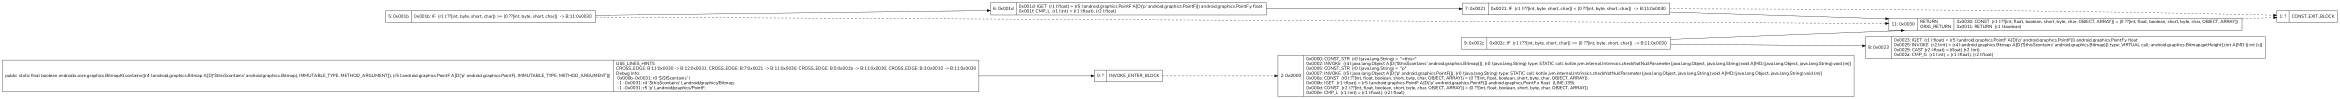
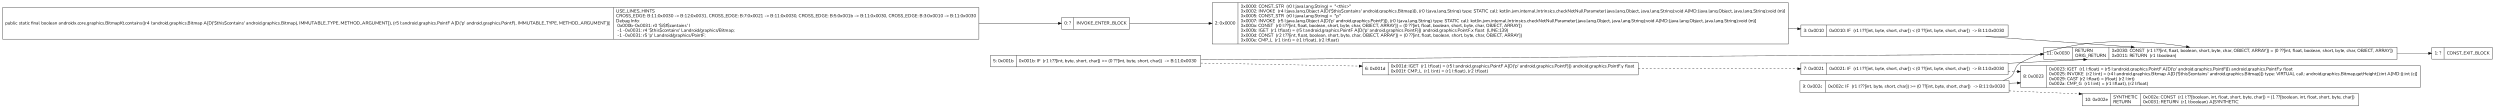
(1363, 9) -> (1718, 69)
(1972, 10) -> (2012, 71)
(791, 13) -> (1280, 65)
(2258, 18) -> (2413, 53)
(1241, 20) -> (1621, 57)
none -> (1904, 31)
(1219, 76) -> (1169, 23)
none -> (2220, 100)
